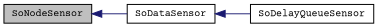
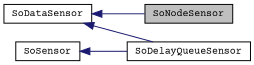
(115, 14) -> (123, 14)
none -> (48, 51)
